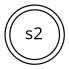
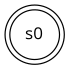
(35, 35) -> (35, 35)
